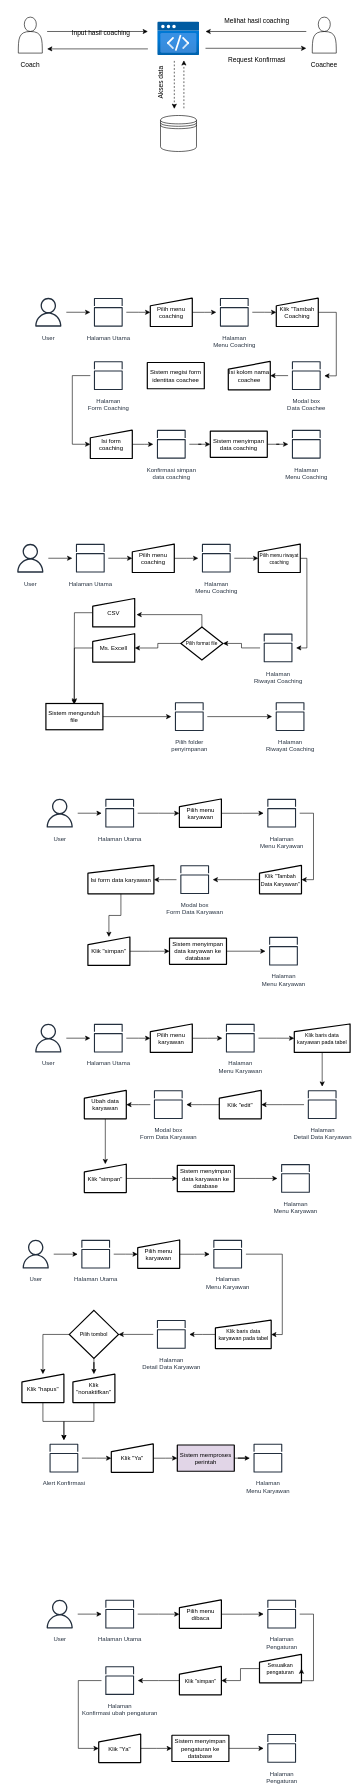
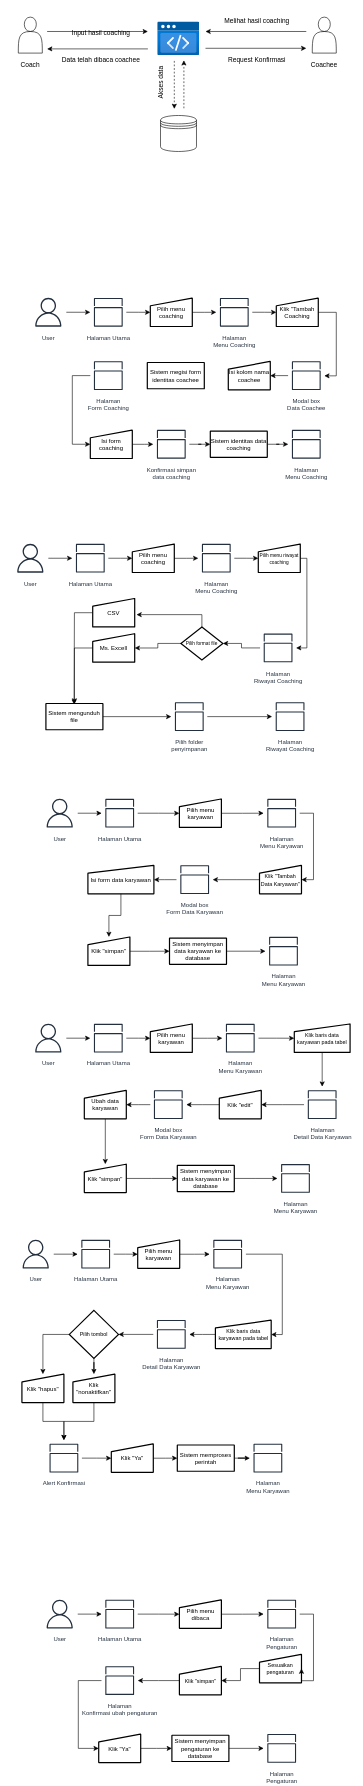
none -> (101, 60)
(239, 444) -> (239, 444)
(74, 717) -> (74, 717)
(206, 1458) -> (206, 1458)
